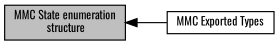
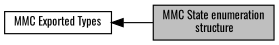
(152, 23) -> (138, 23)
